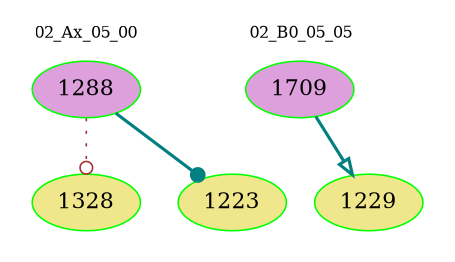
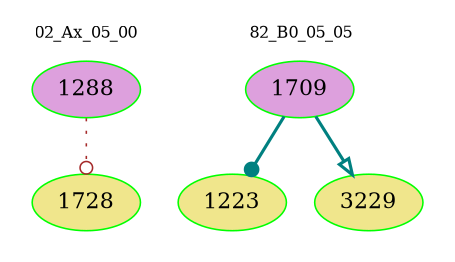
(301, 34) -> (301, 34)
(143, 133) -> (270, 140)
(86, 202) -> (86, 202)
(369, 202) -> (369, 202)
